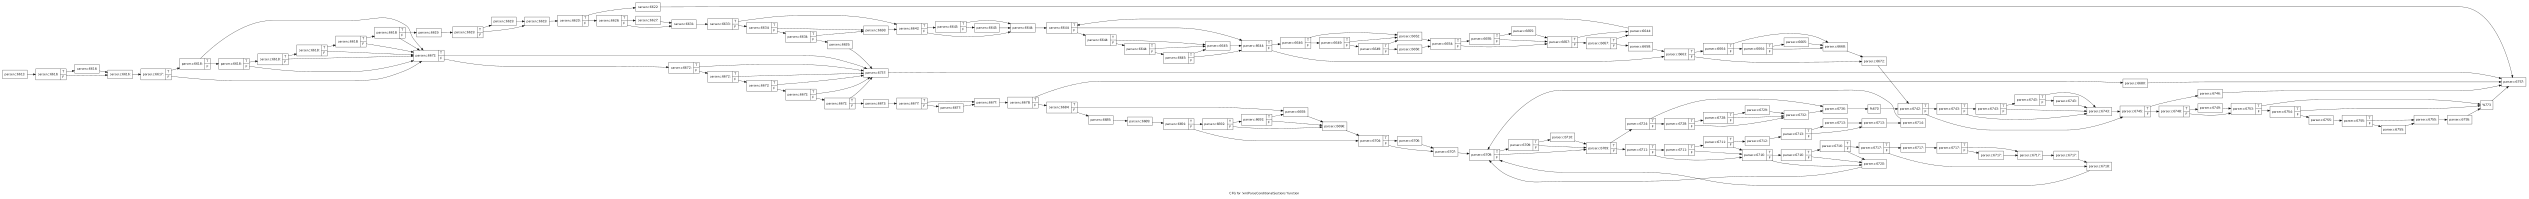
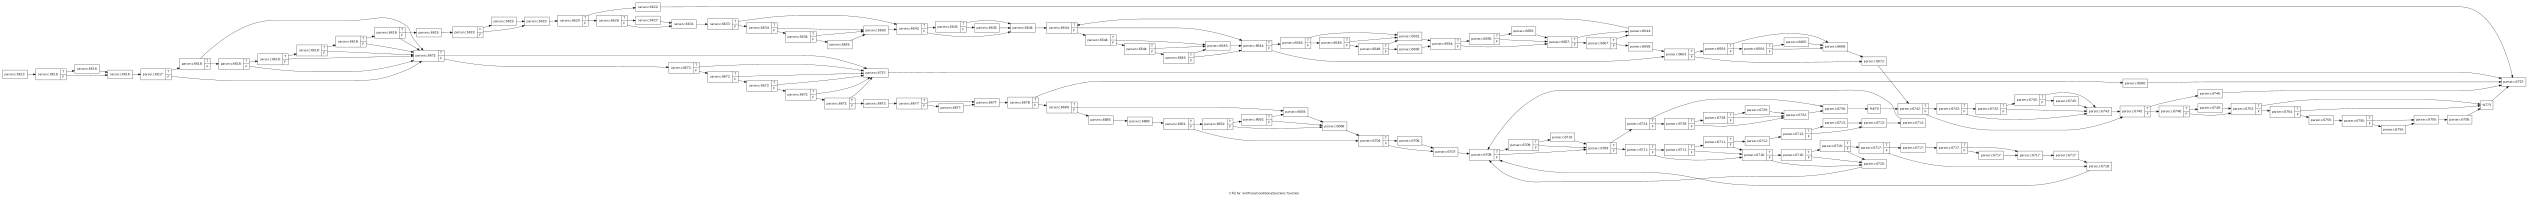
(861, 57) -> (857, 38)
